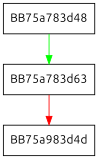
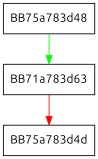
(49, 80) -> (49, 80)
(49, 140) -> (49, 140)
